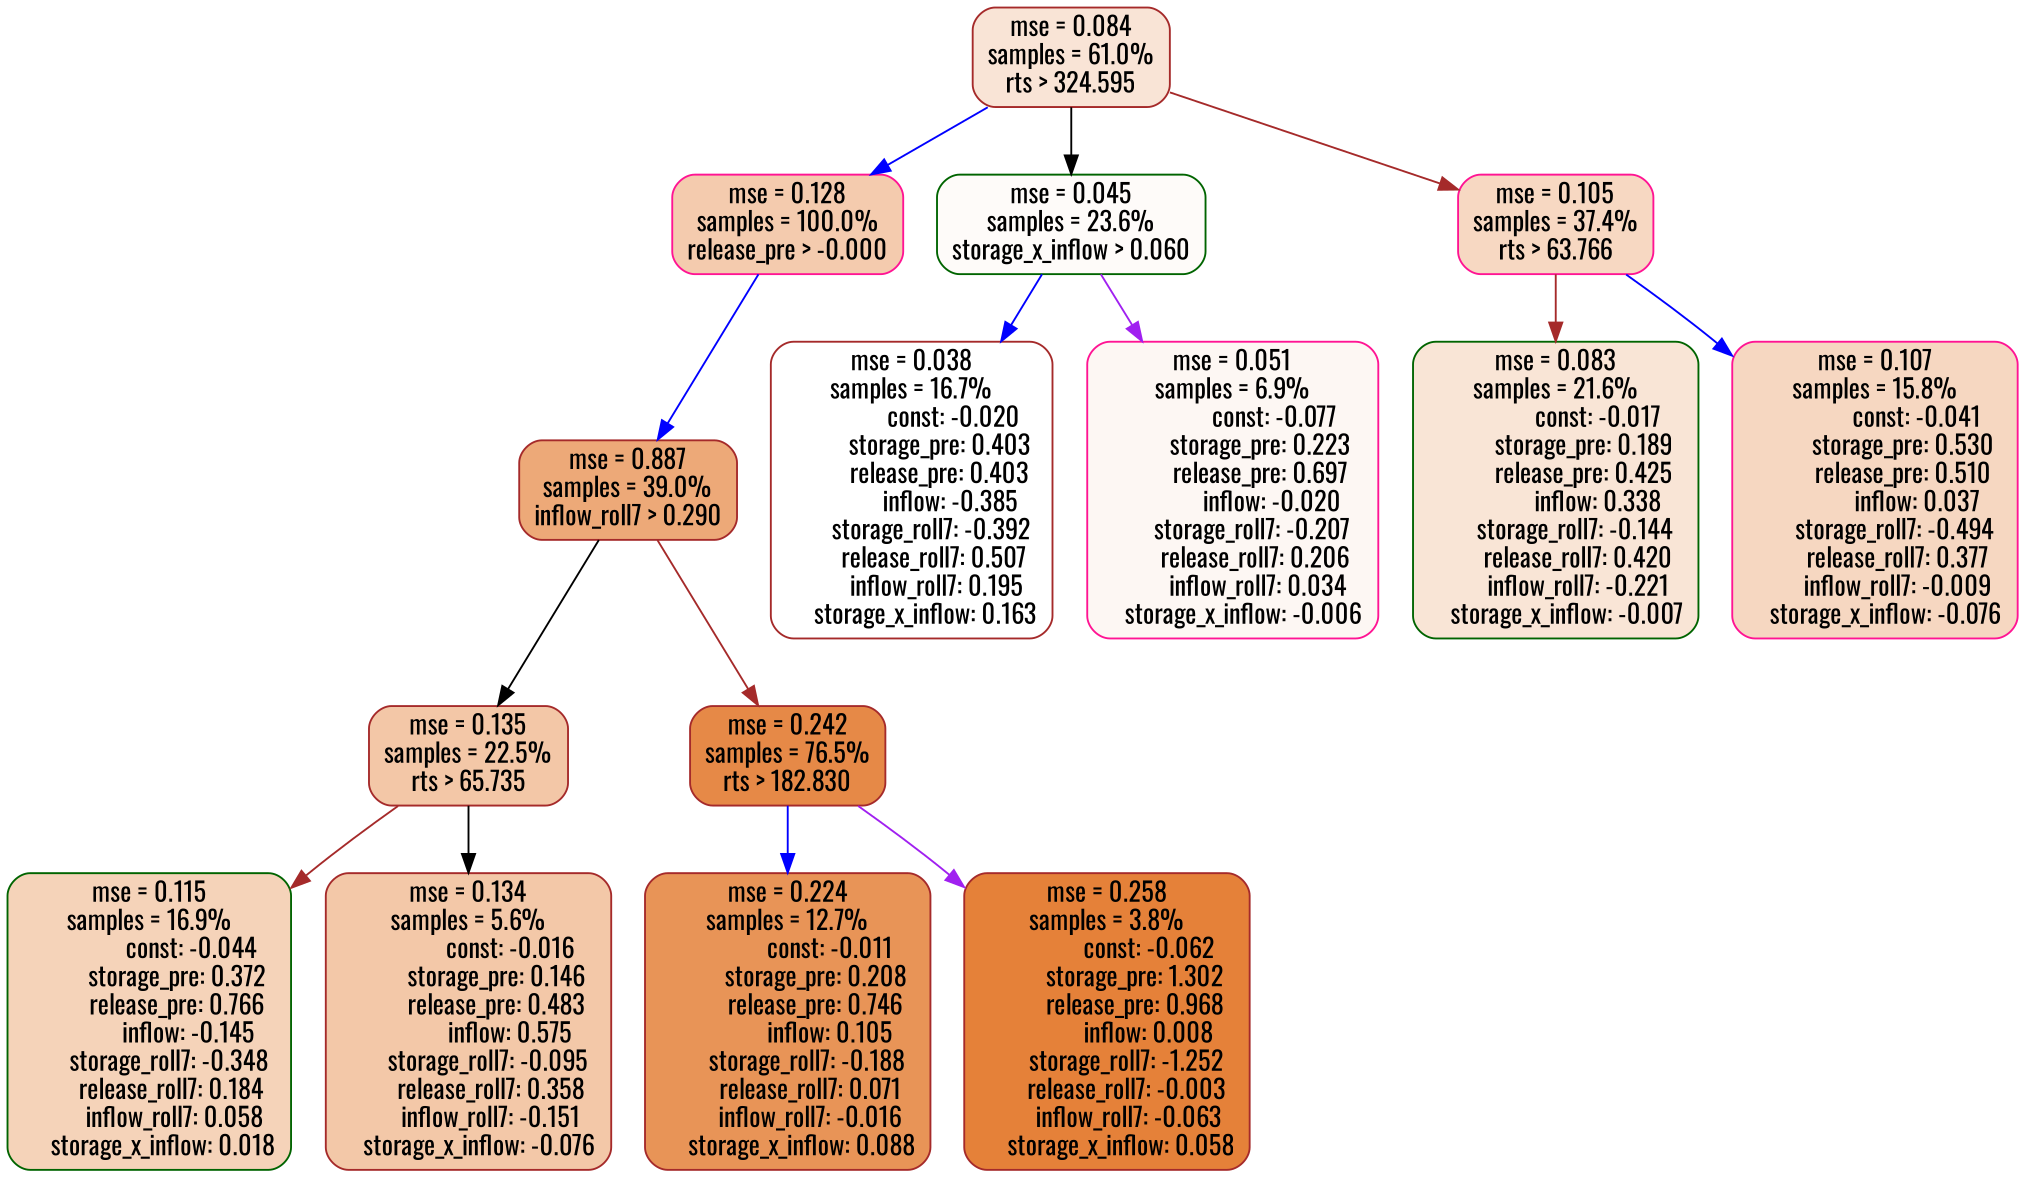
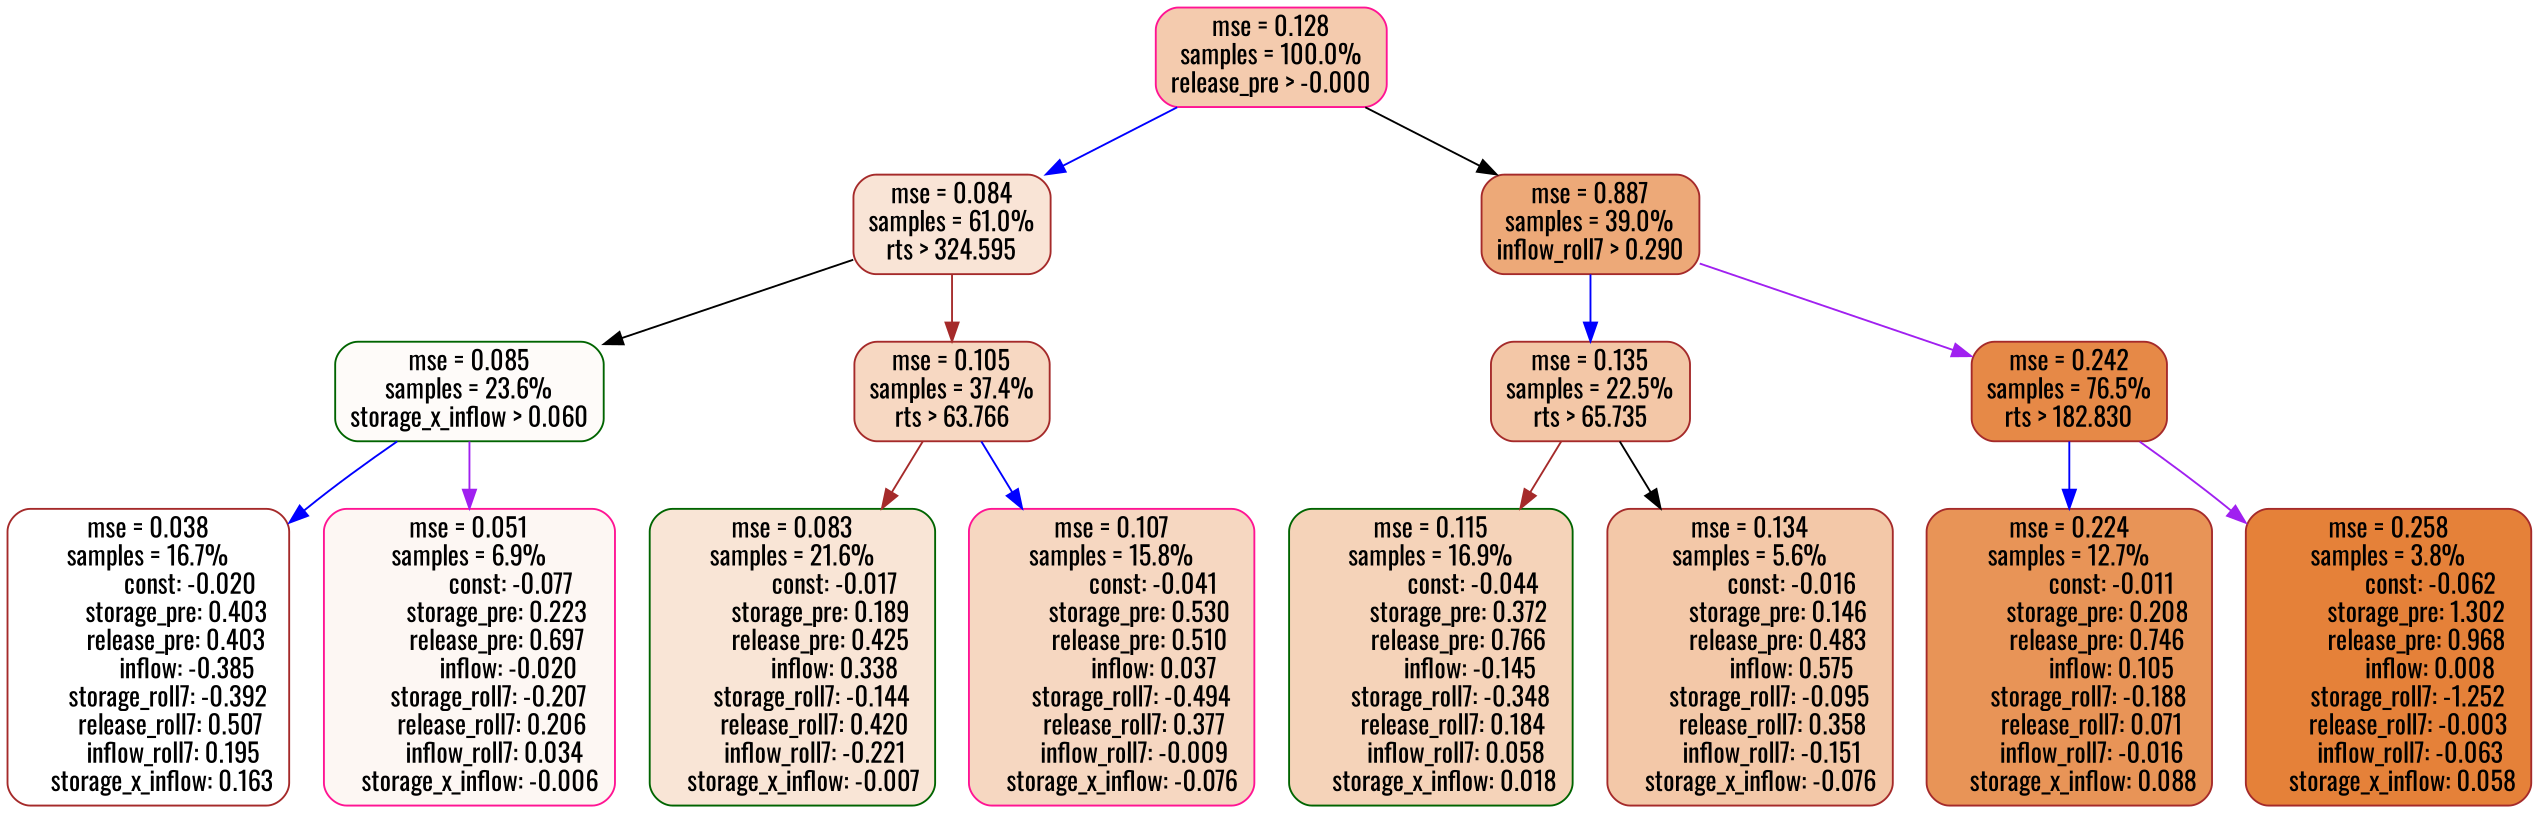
(938, 136) -> (1120, 137)
(1071, 224) -> (469, 392)
(1556, 224) -> (952, 392)
(713, 349) -> (1423, 137)
(553, 615) -> (1590, 298)
(703, 615) -> (1826, 307)
